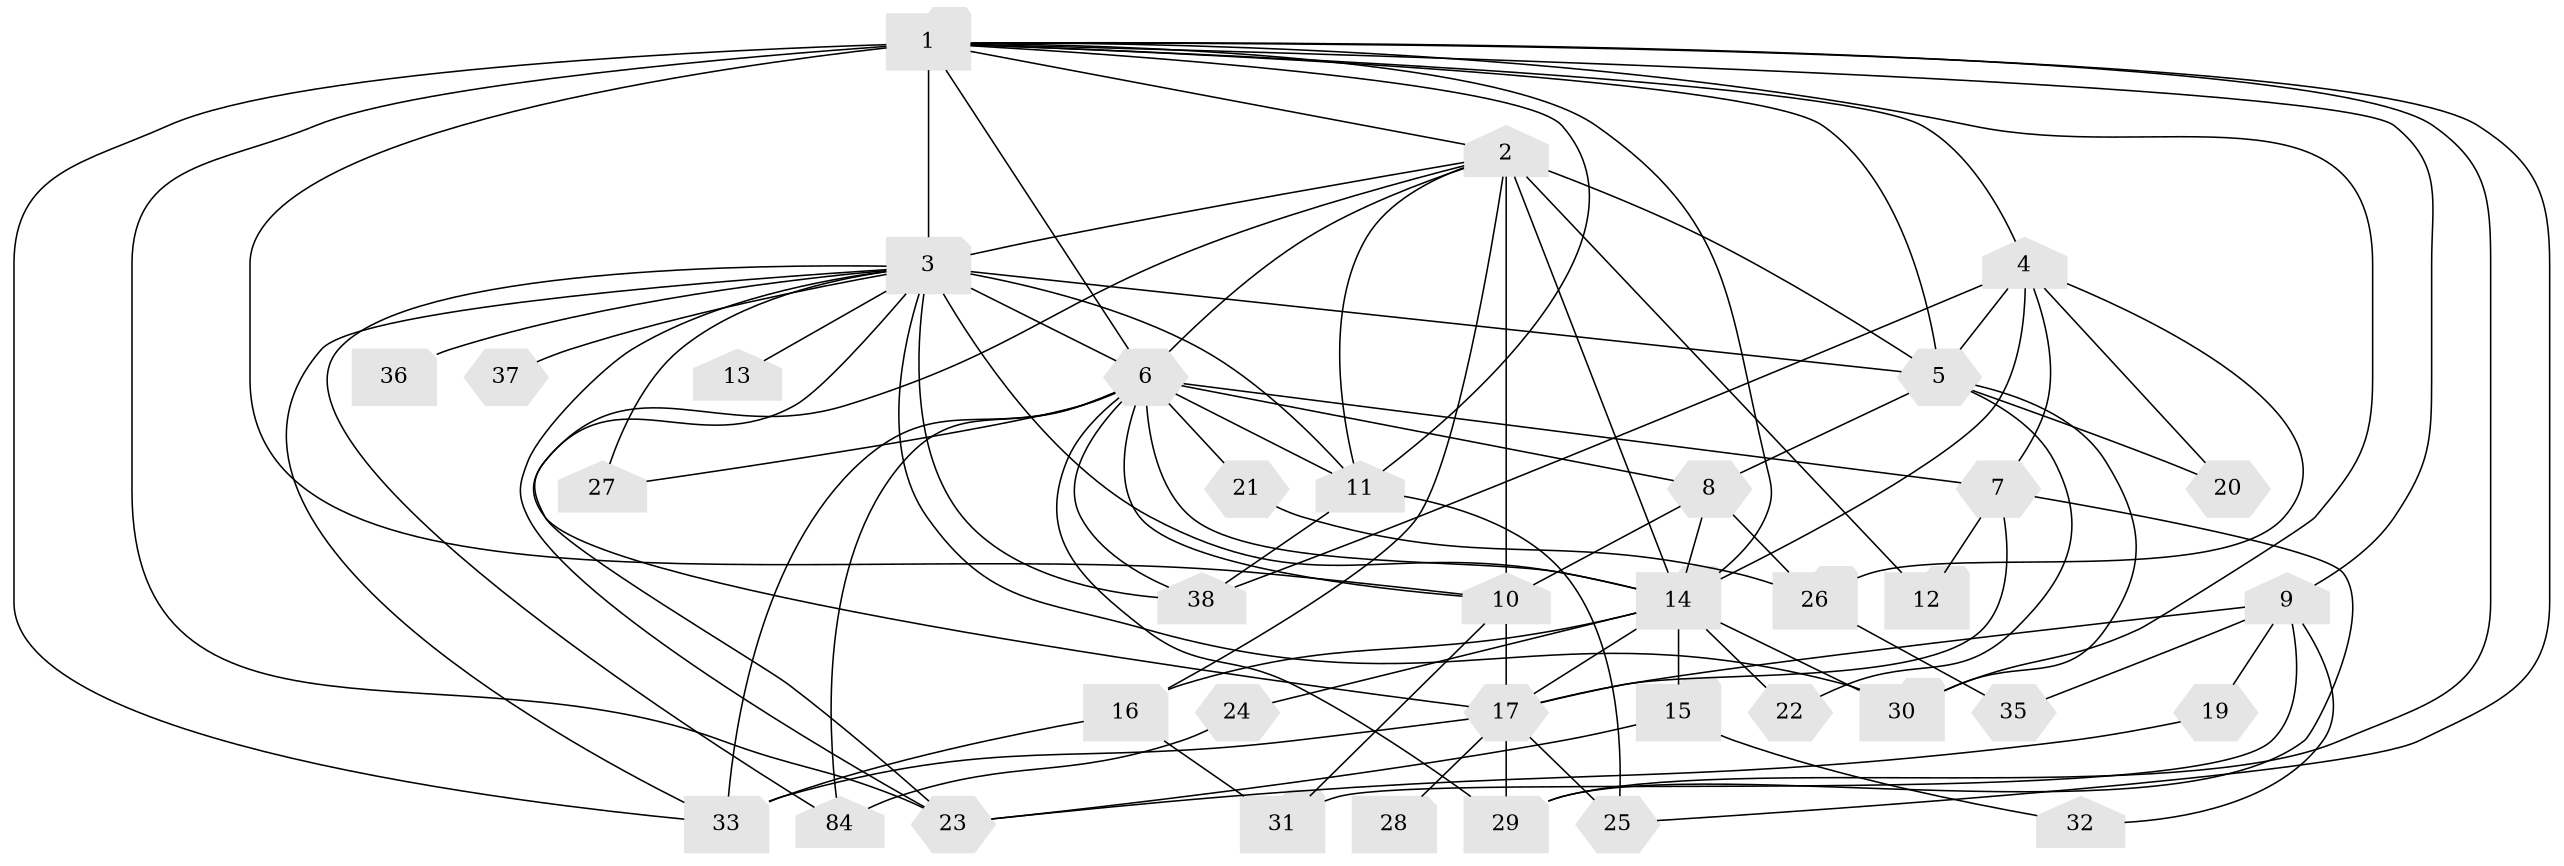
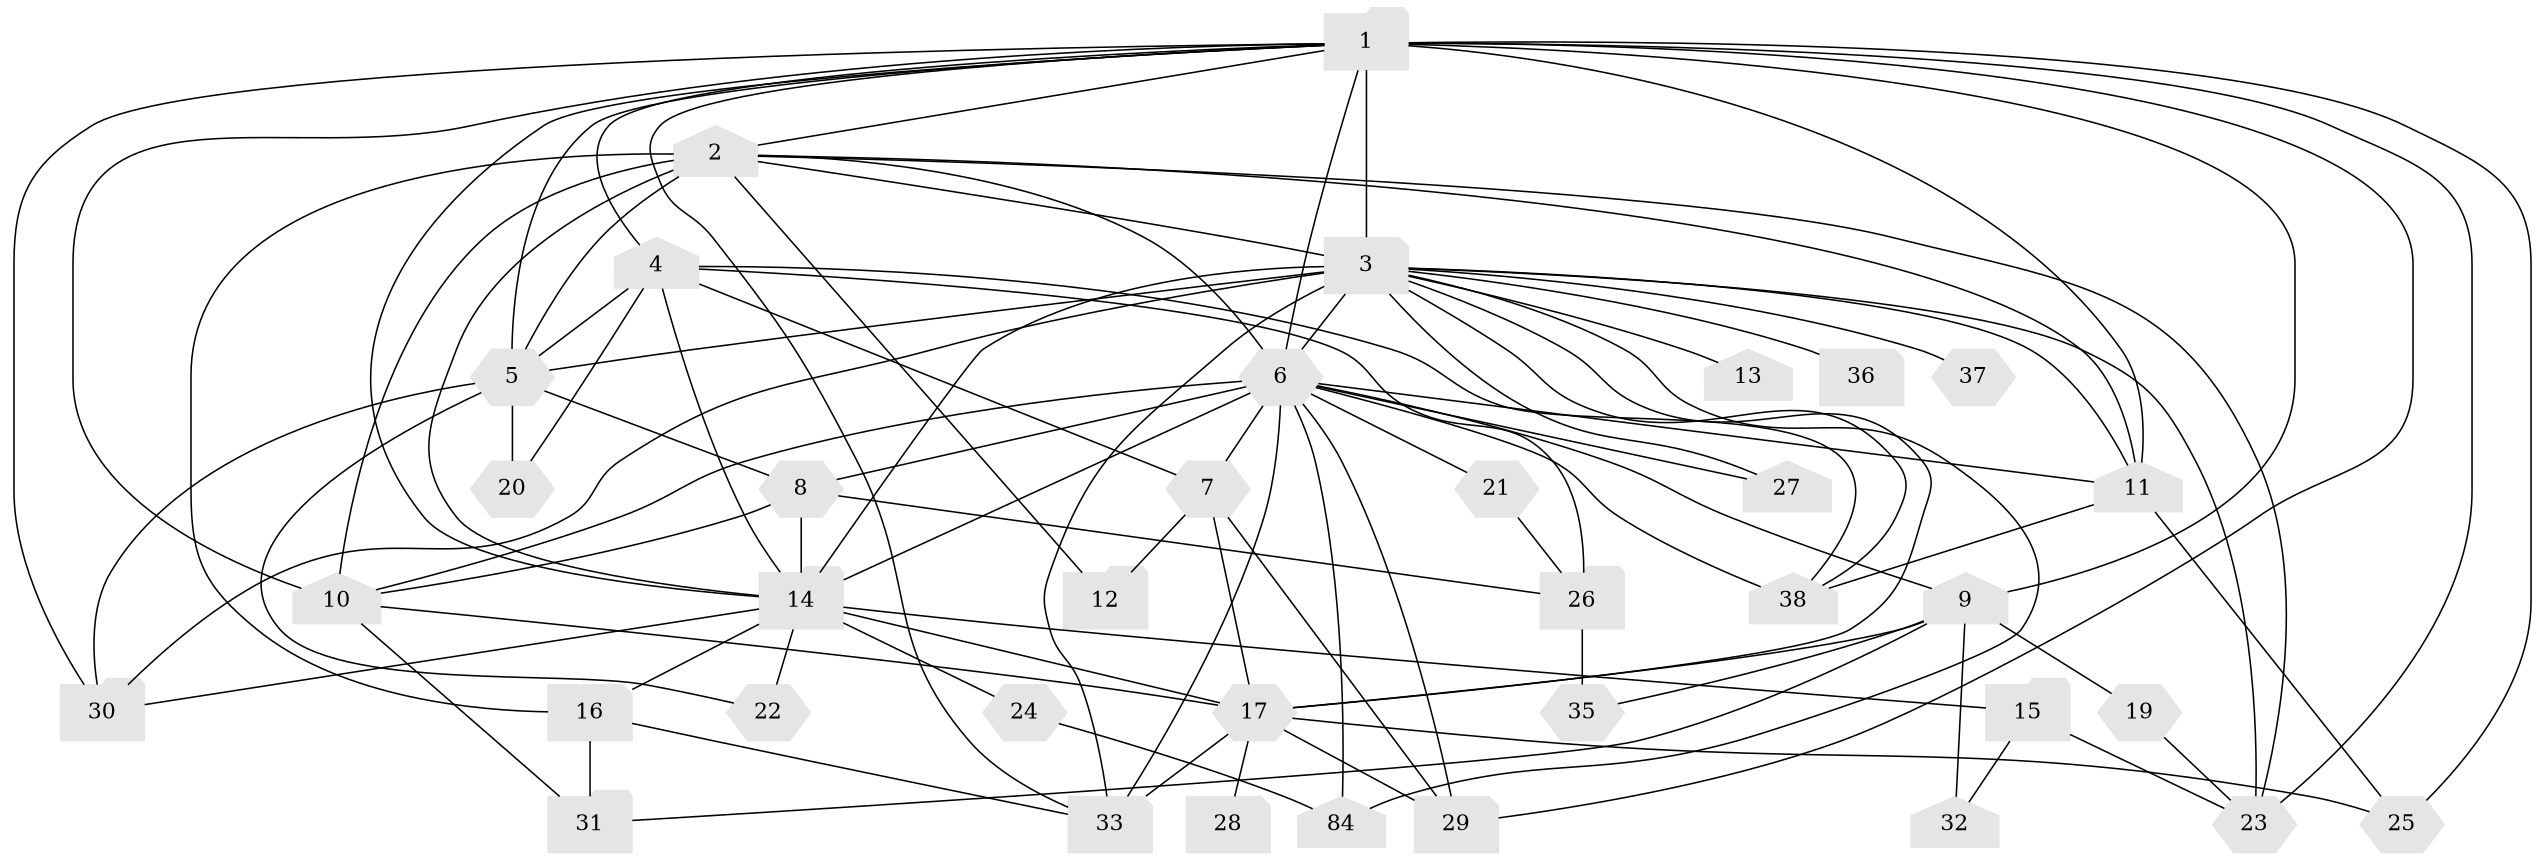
none -> (1630, 470)
